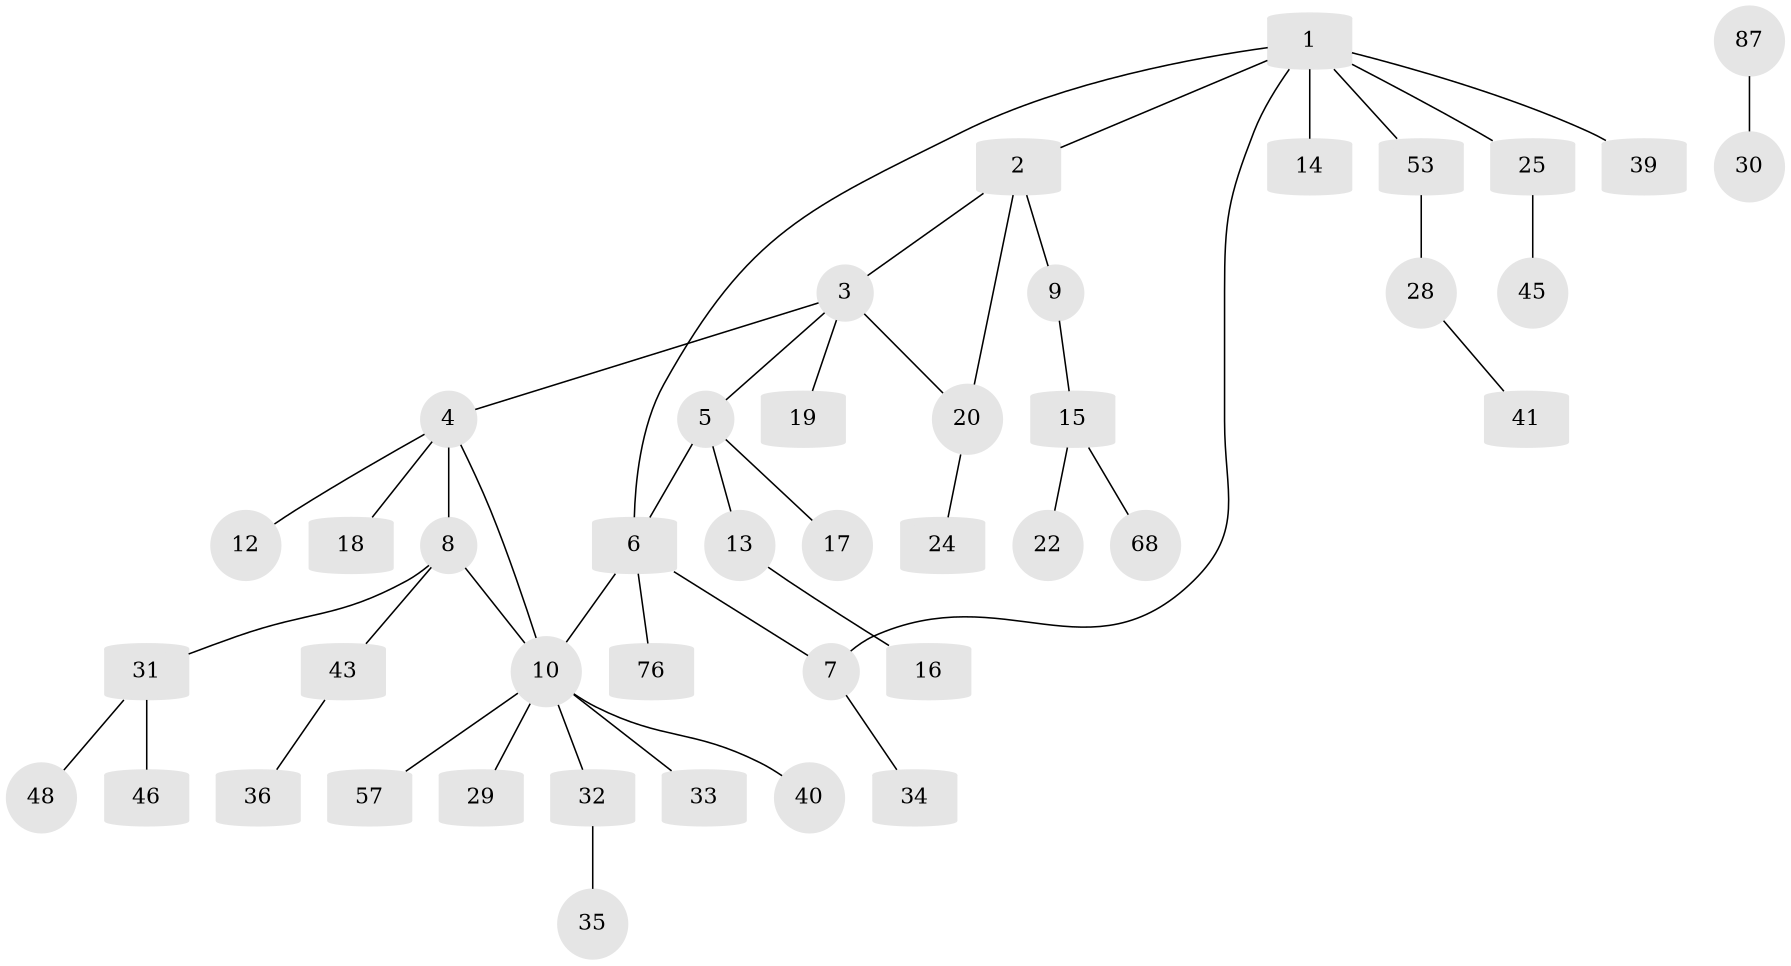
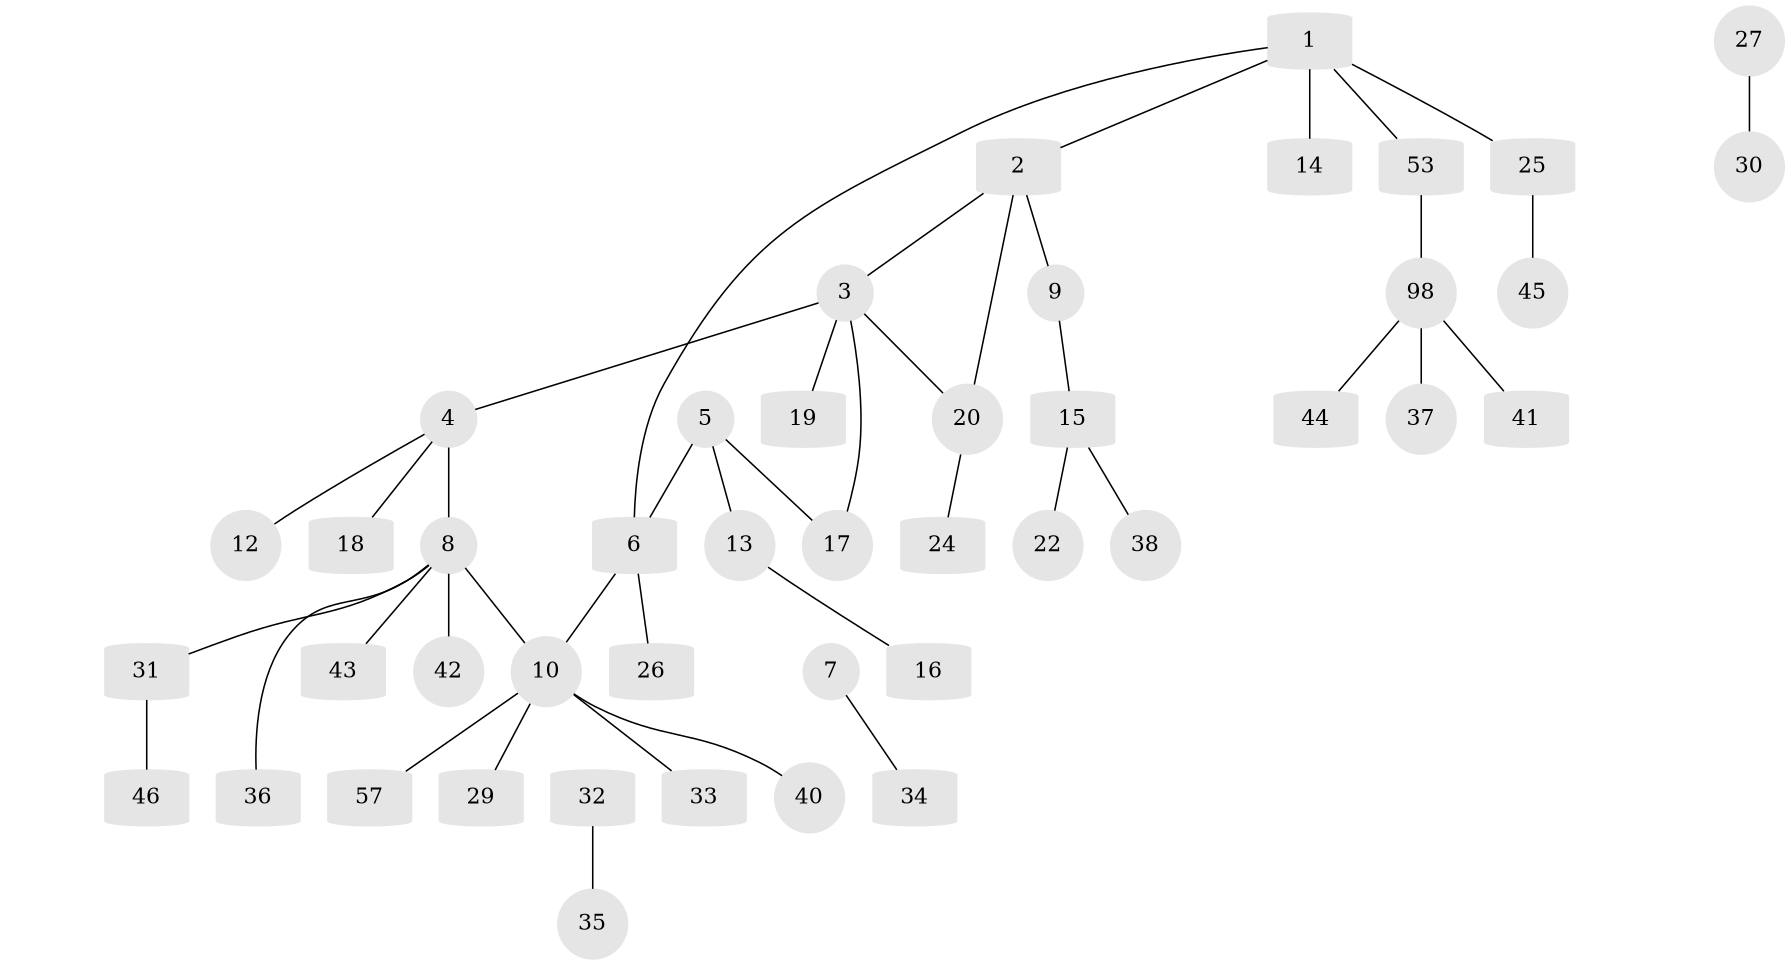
(1749, 41) -> (1749, 41)
(1644, 167) -> none
(1421, 293) -> (1421, 293)
(775, 356) -> (861, 416)
none -> (1316, 419)
none -> (1421, 419)
(1228, 505) -> none
(502, 540) -> none
(1146, 545) -> (1146, 545)
(741, 614) -> none
none -> (449, 672)
(652, 672) -> (652, 672)
(301, 735) -> (290, 634)
(570, 737) -> none
(41, 798) -> none
